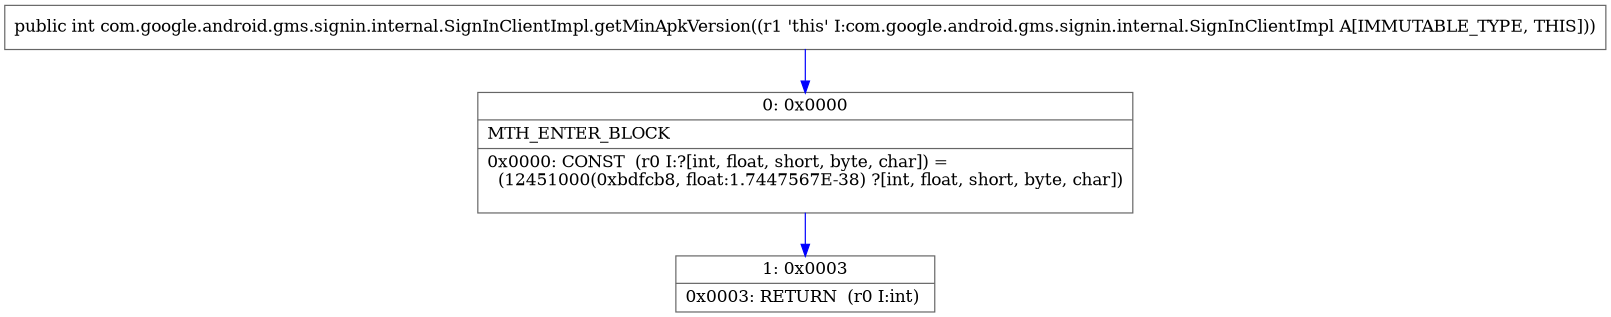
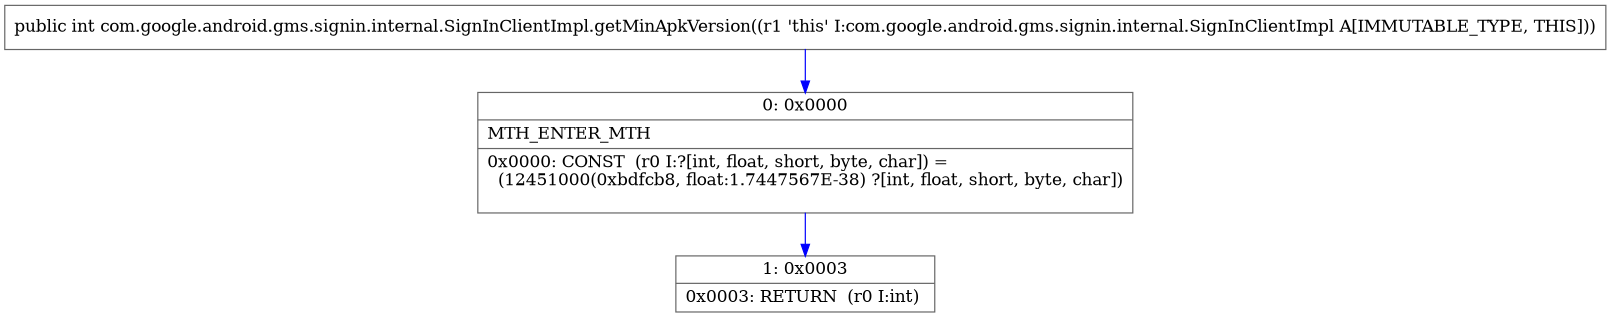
(579, 134) -> (569, 134)
